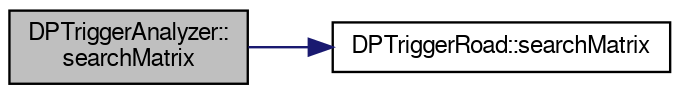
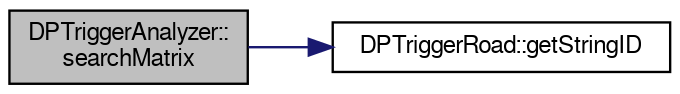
(501, 47) -> (501, 47)
